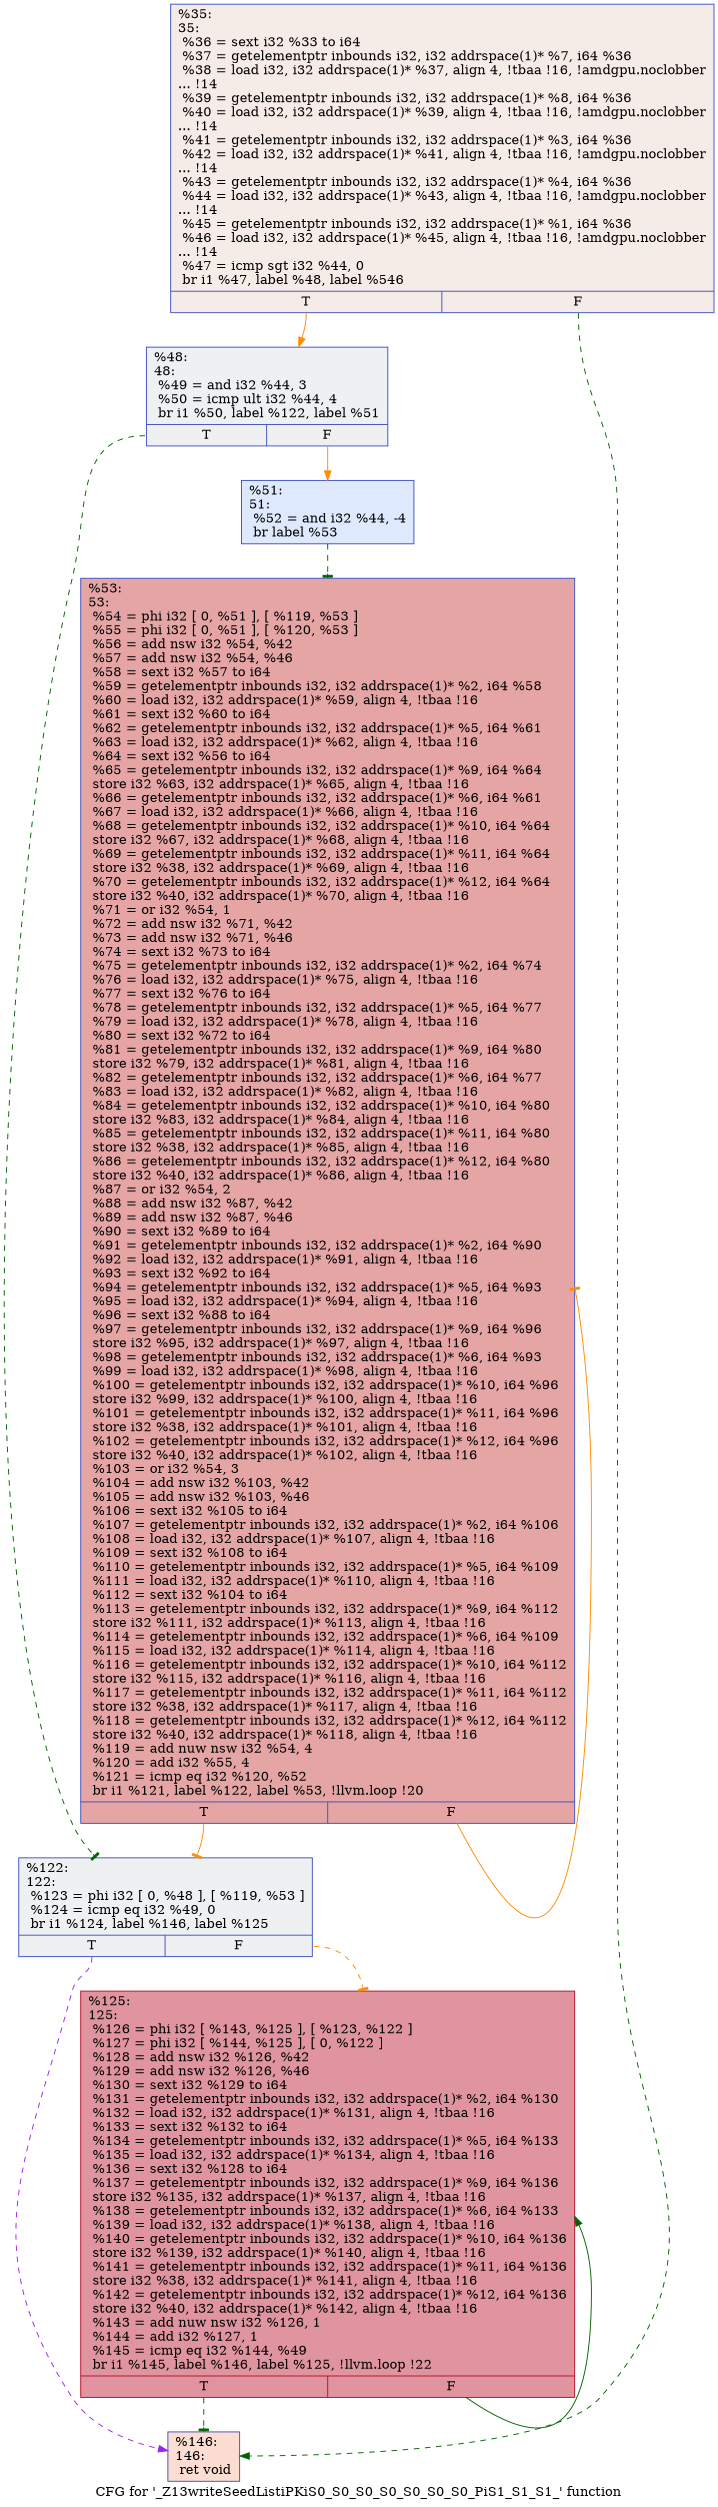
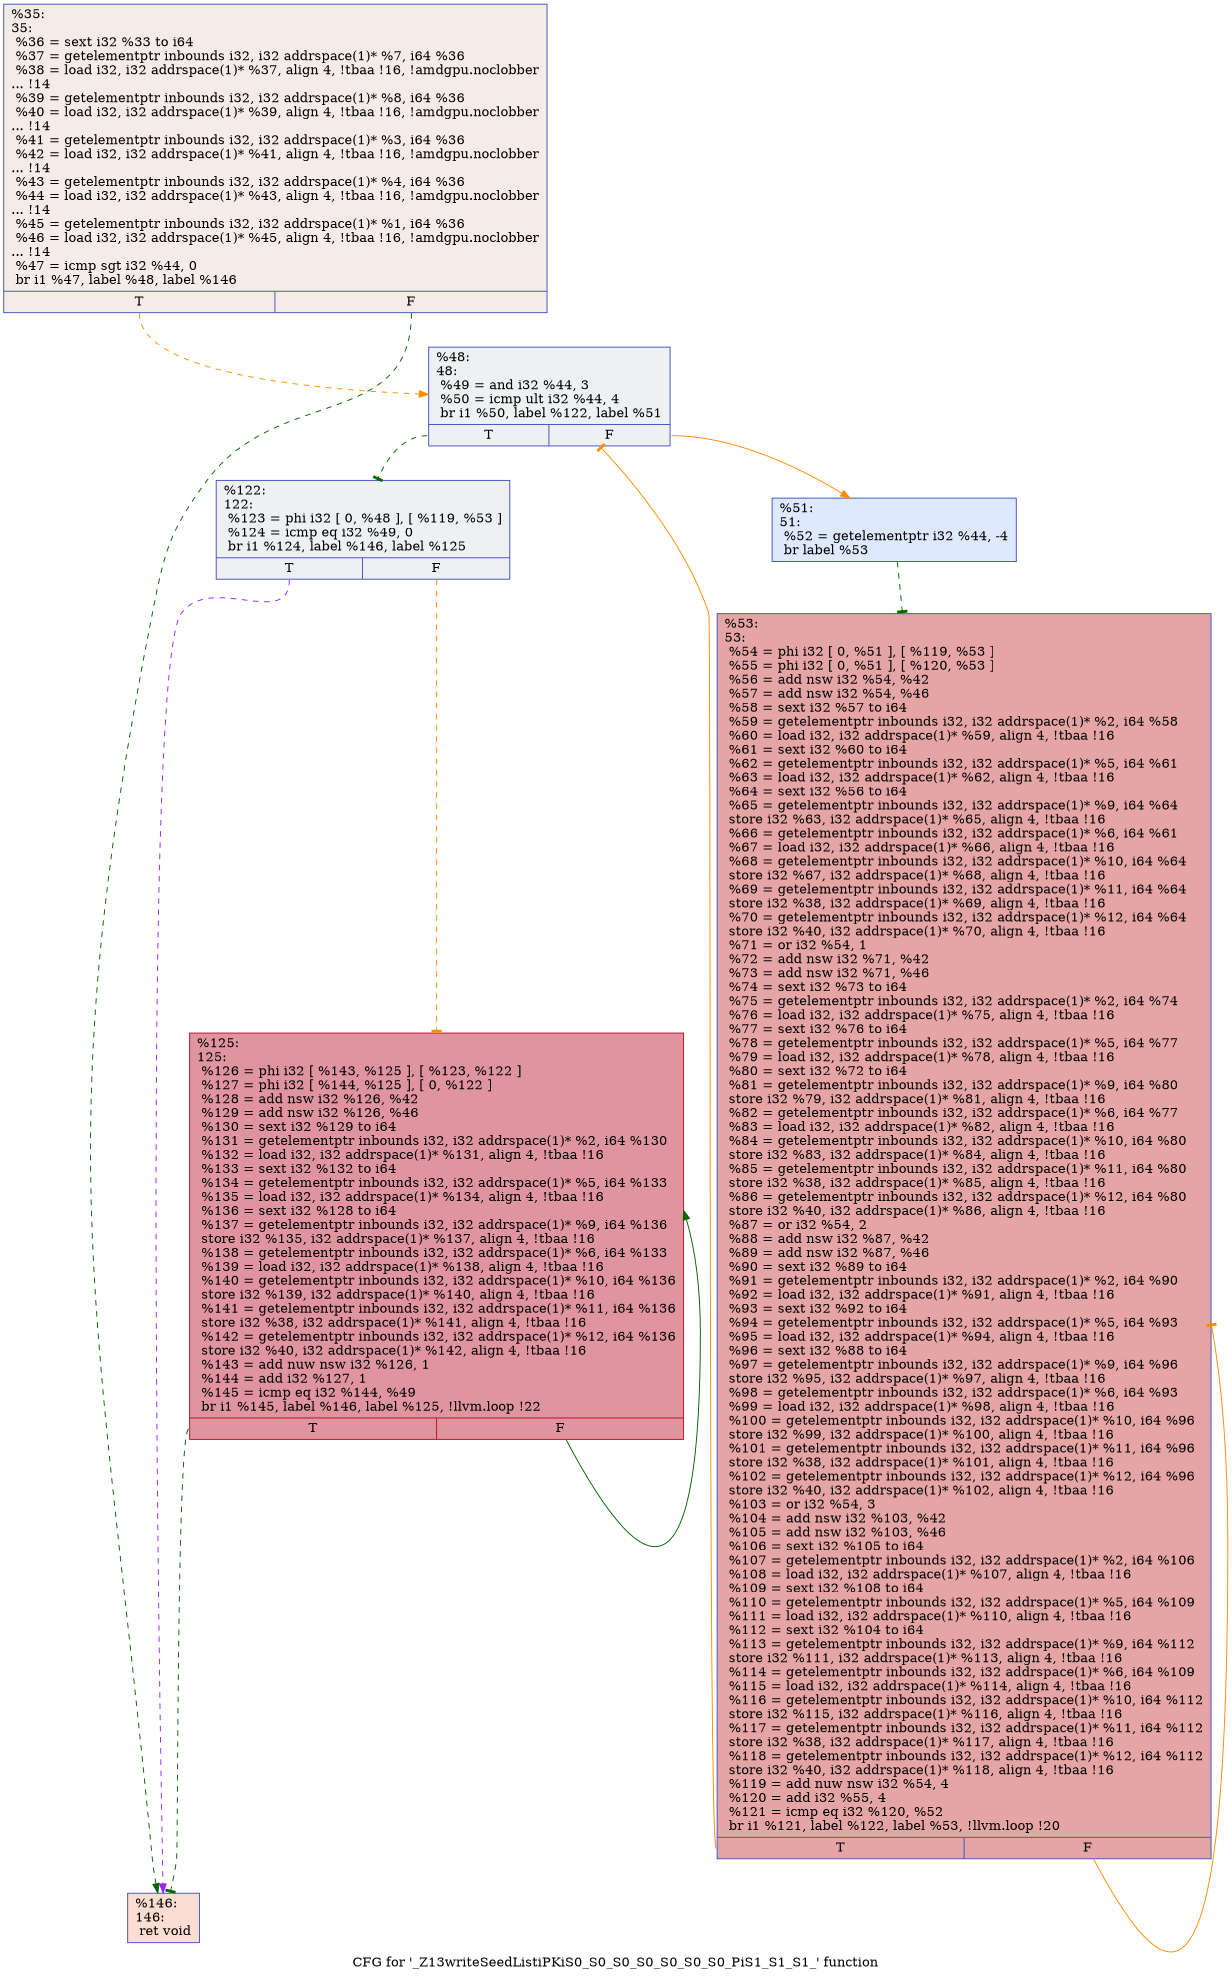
(291, 280) -> (124, 280)
(305, 326) -> (267, 379)
(328, 519) -> (894, 536)
(202, 1839) -> (710, 1133)
